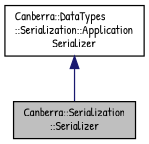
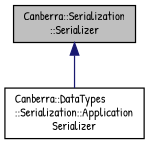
(75, 85) -> (75, 72)
